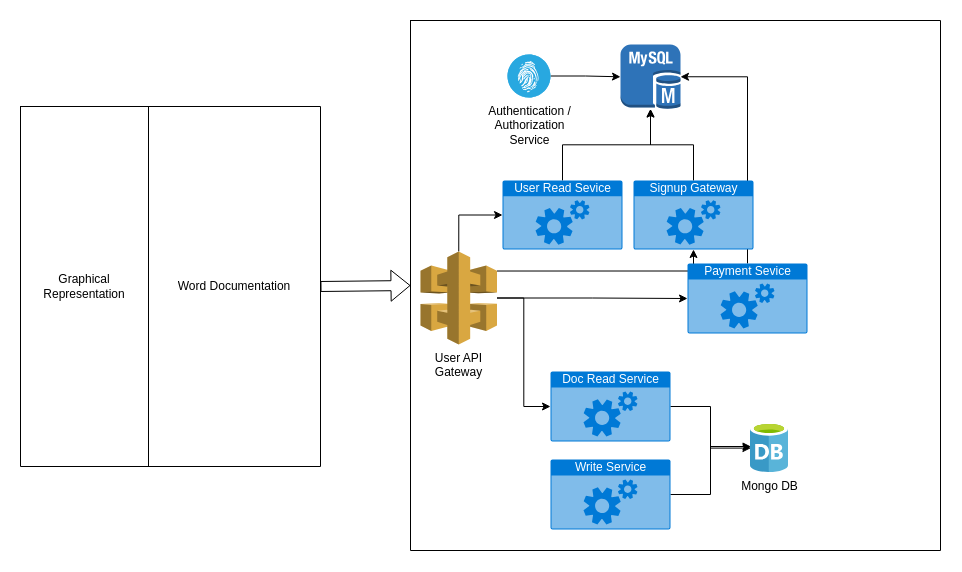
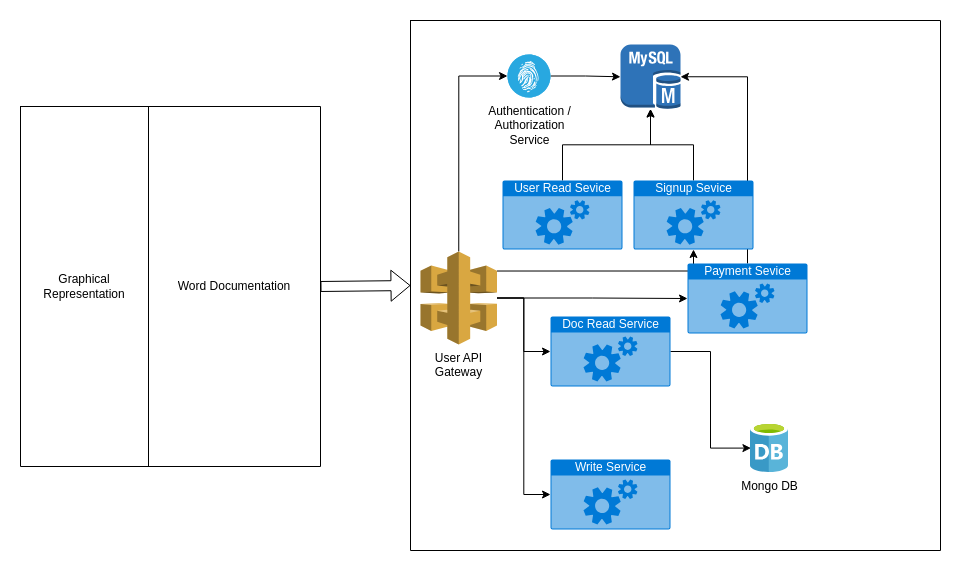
none -> (459, 124)
(694, 189) -> (694, 189)
(478, 215) -> none
(611, 407) -> (611, 352)
none -> (524, 461)
(711, 474) -> none
